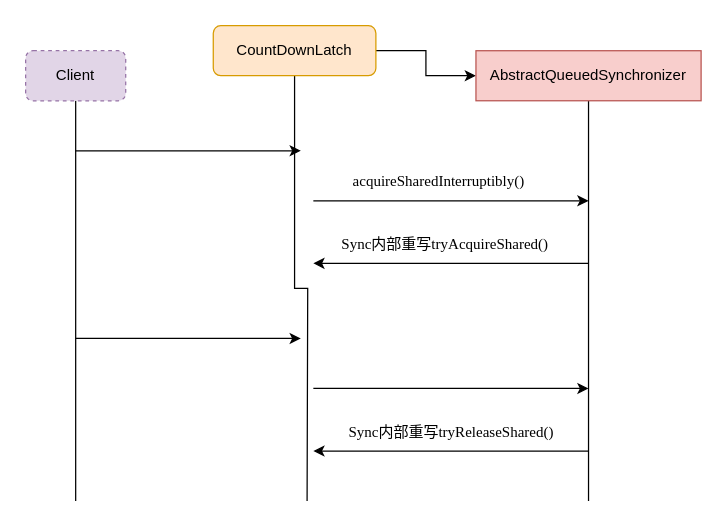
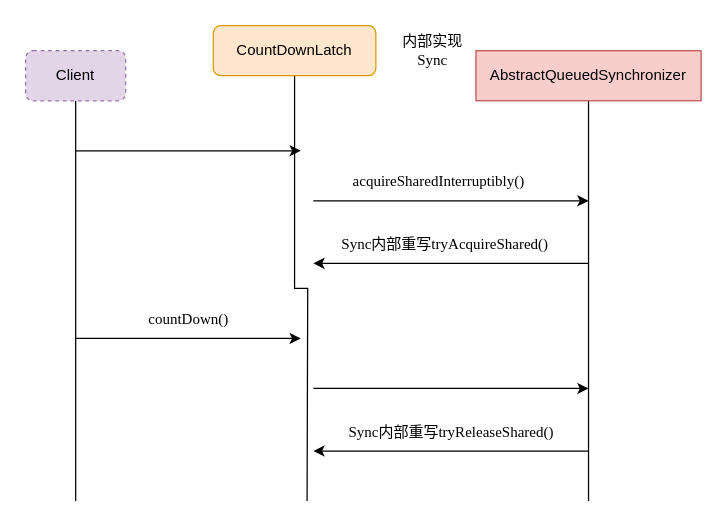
none -> (432, 51)
(426, 59) -> none
none -> (188, 319)
